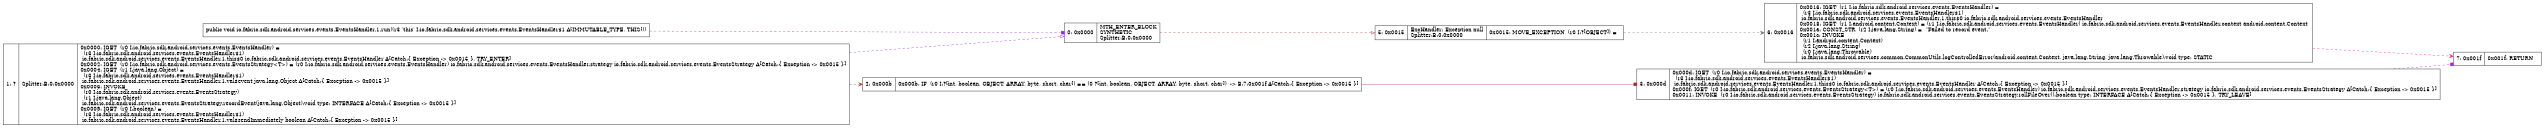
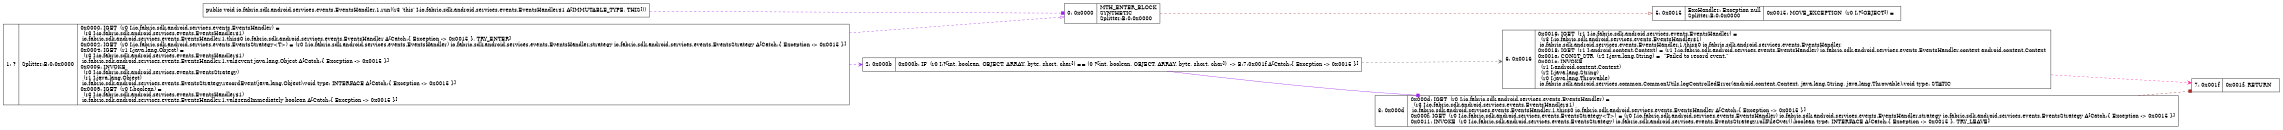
(1692, 33) -> (1430, 62)
(2422, 67) -> (2163, 94)
(854, 84) -> (854, 65)
(1497, 84) -> (1291, 85)
